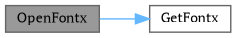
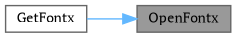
(118, 19) -> (105, 19)
